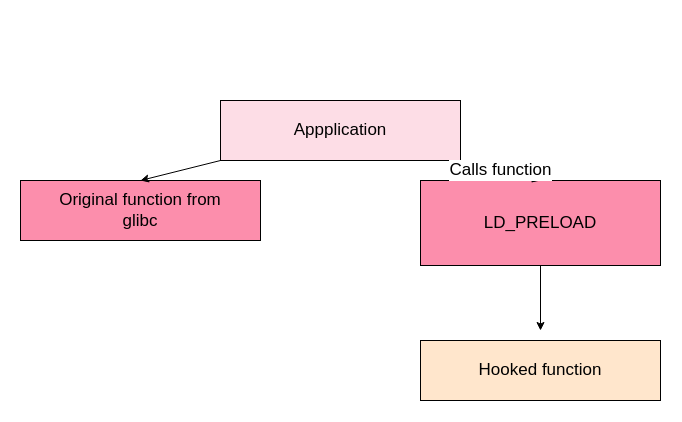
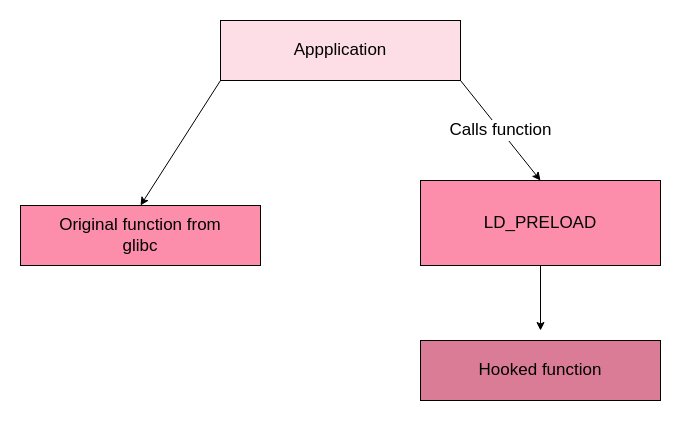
(341, 131) -> (341, 51)
(141, 211) -> (141, 236)
(541, 371) -> (541, 371)
